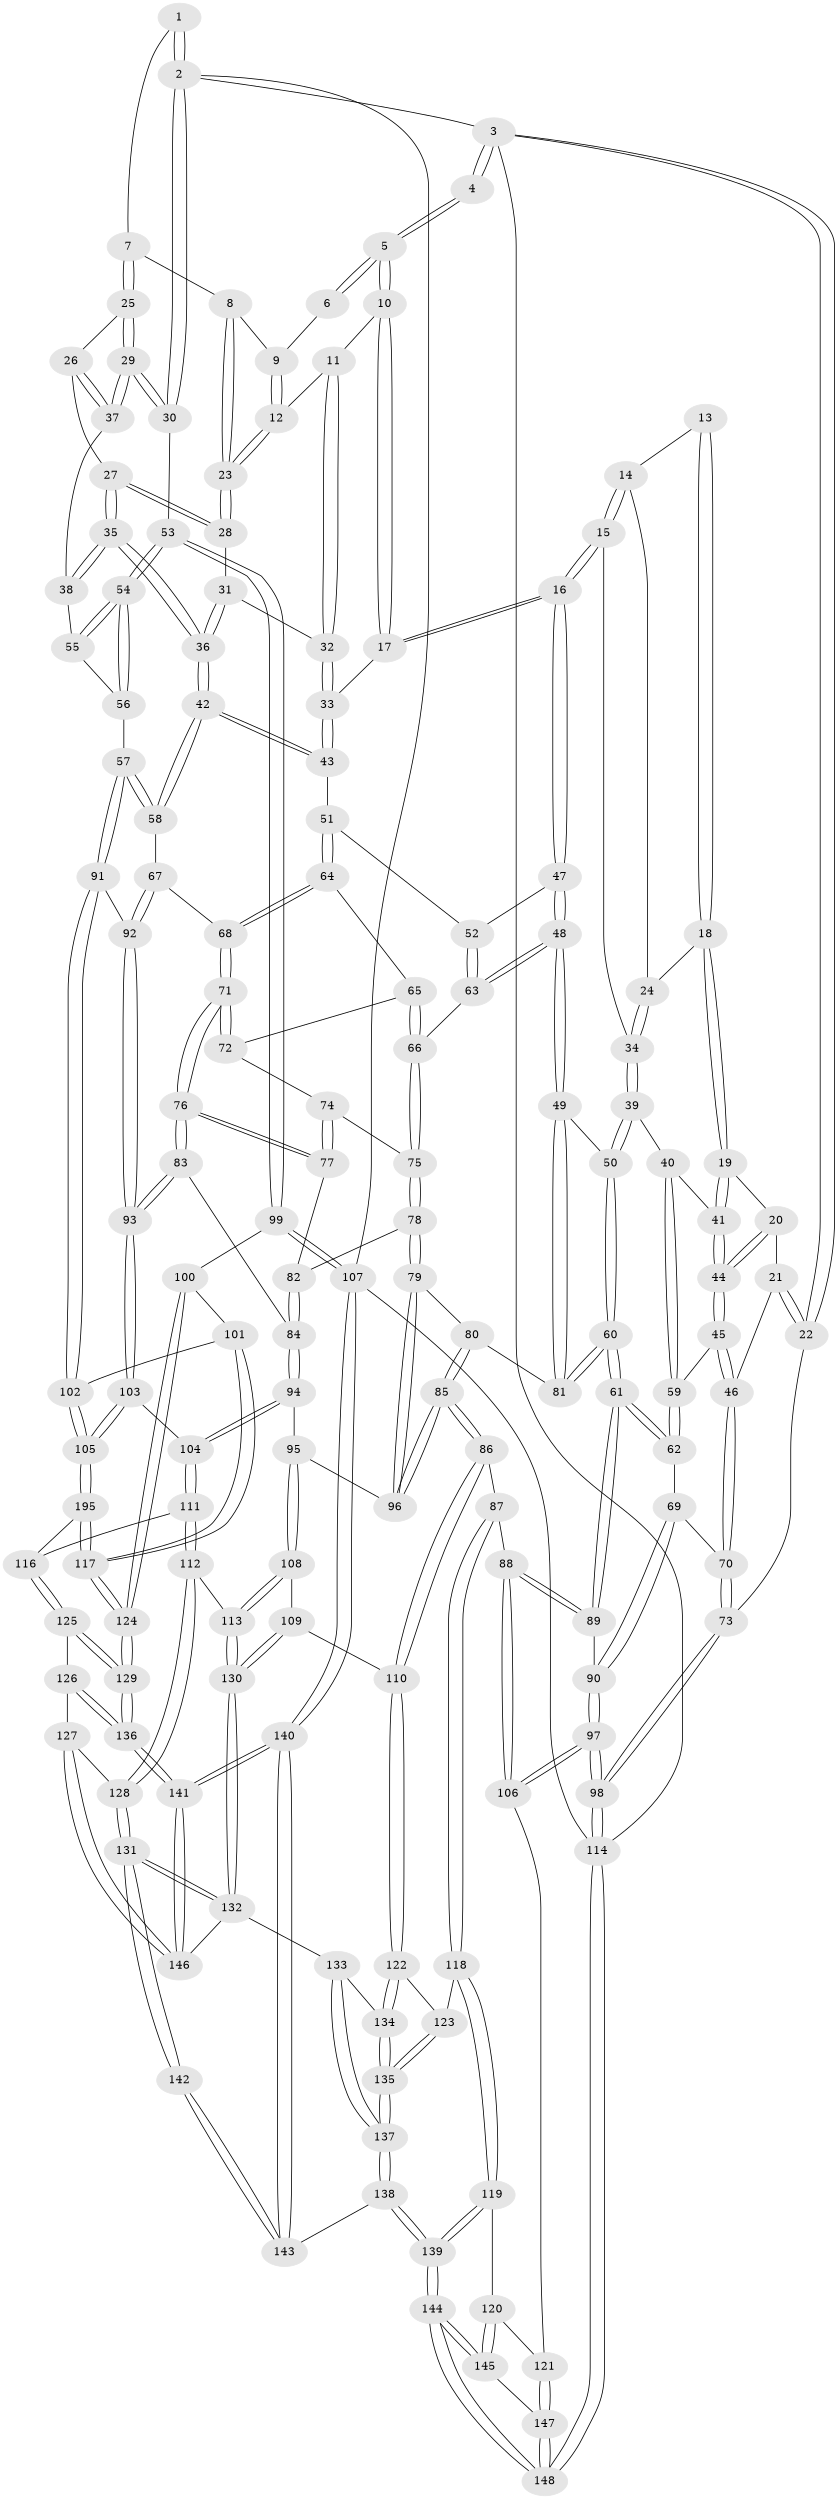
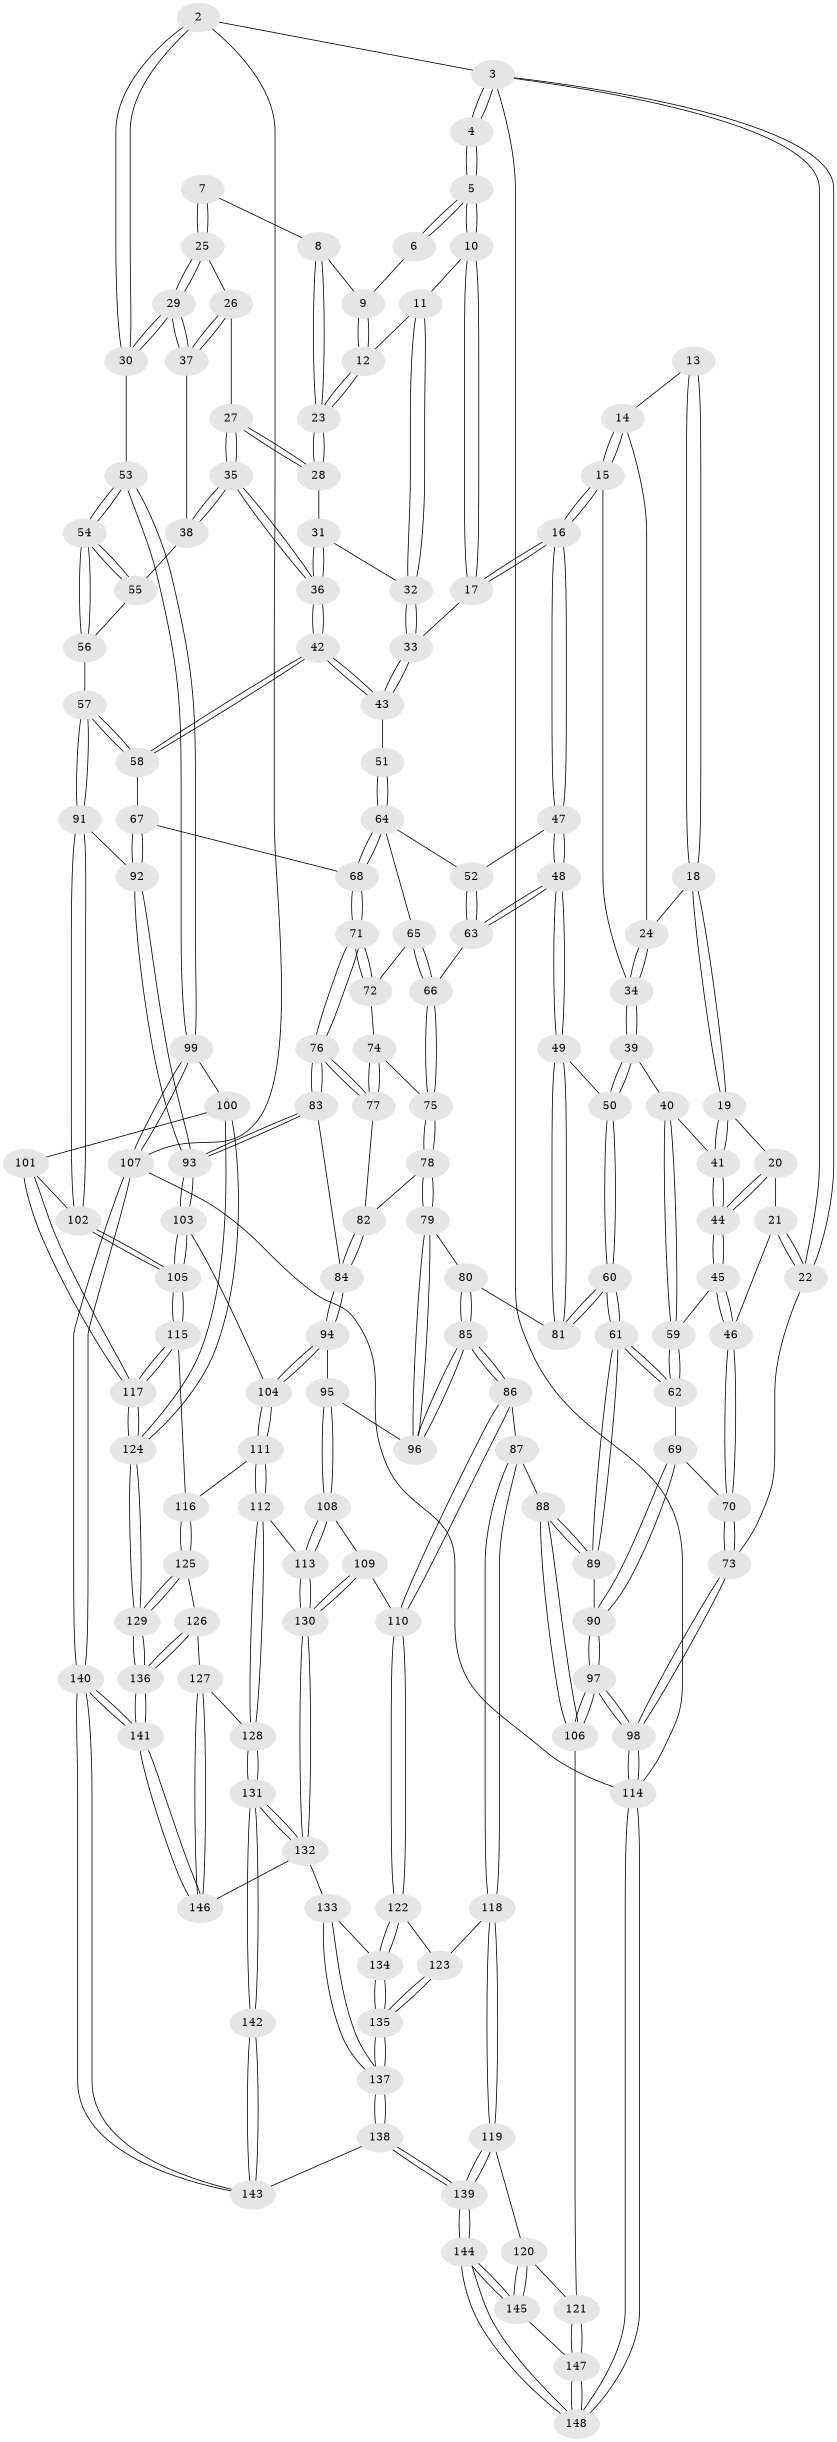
(180, 18) -> none
(400, 877) -> (427, 848)
(86, 1507) -> (178, 1335)
